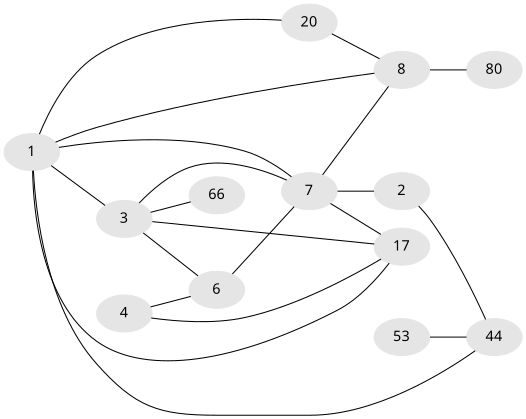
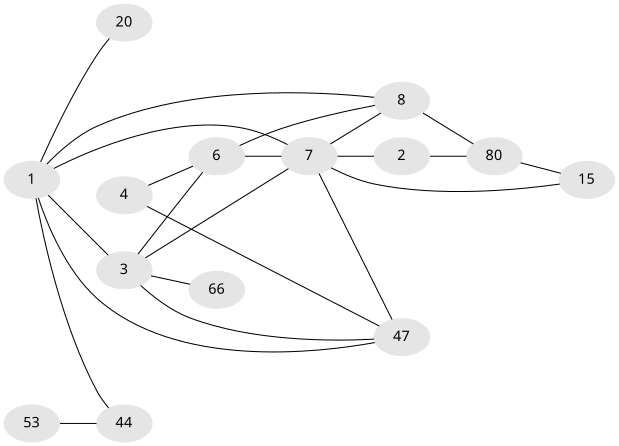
(356, 46) -> (306, 121)
none -> (587, 180)
(402, 247) -> (402, 337)
(456, 260) -> (448, 156)
